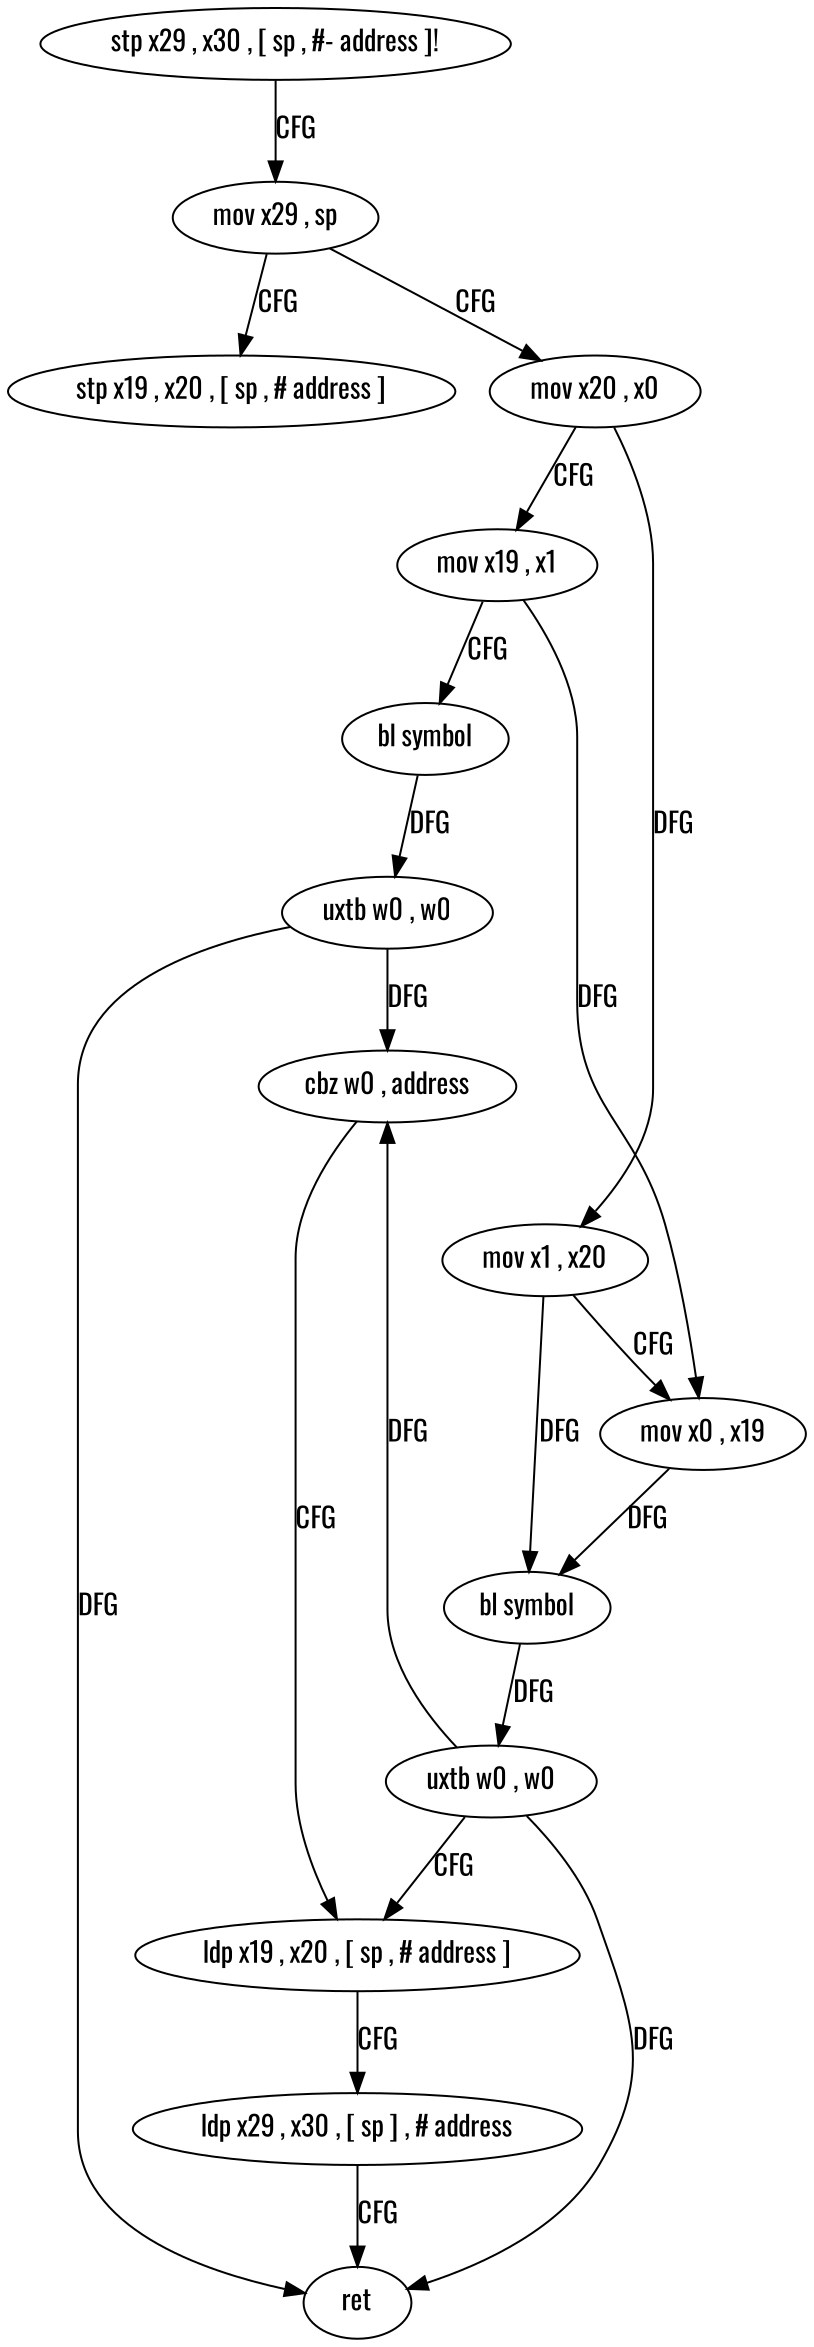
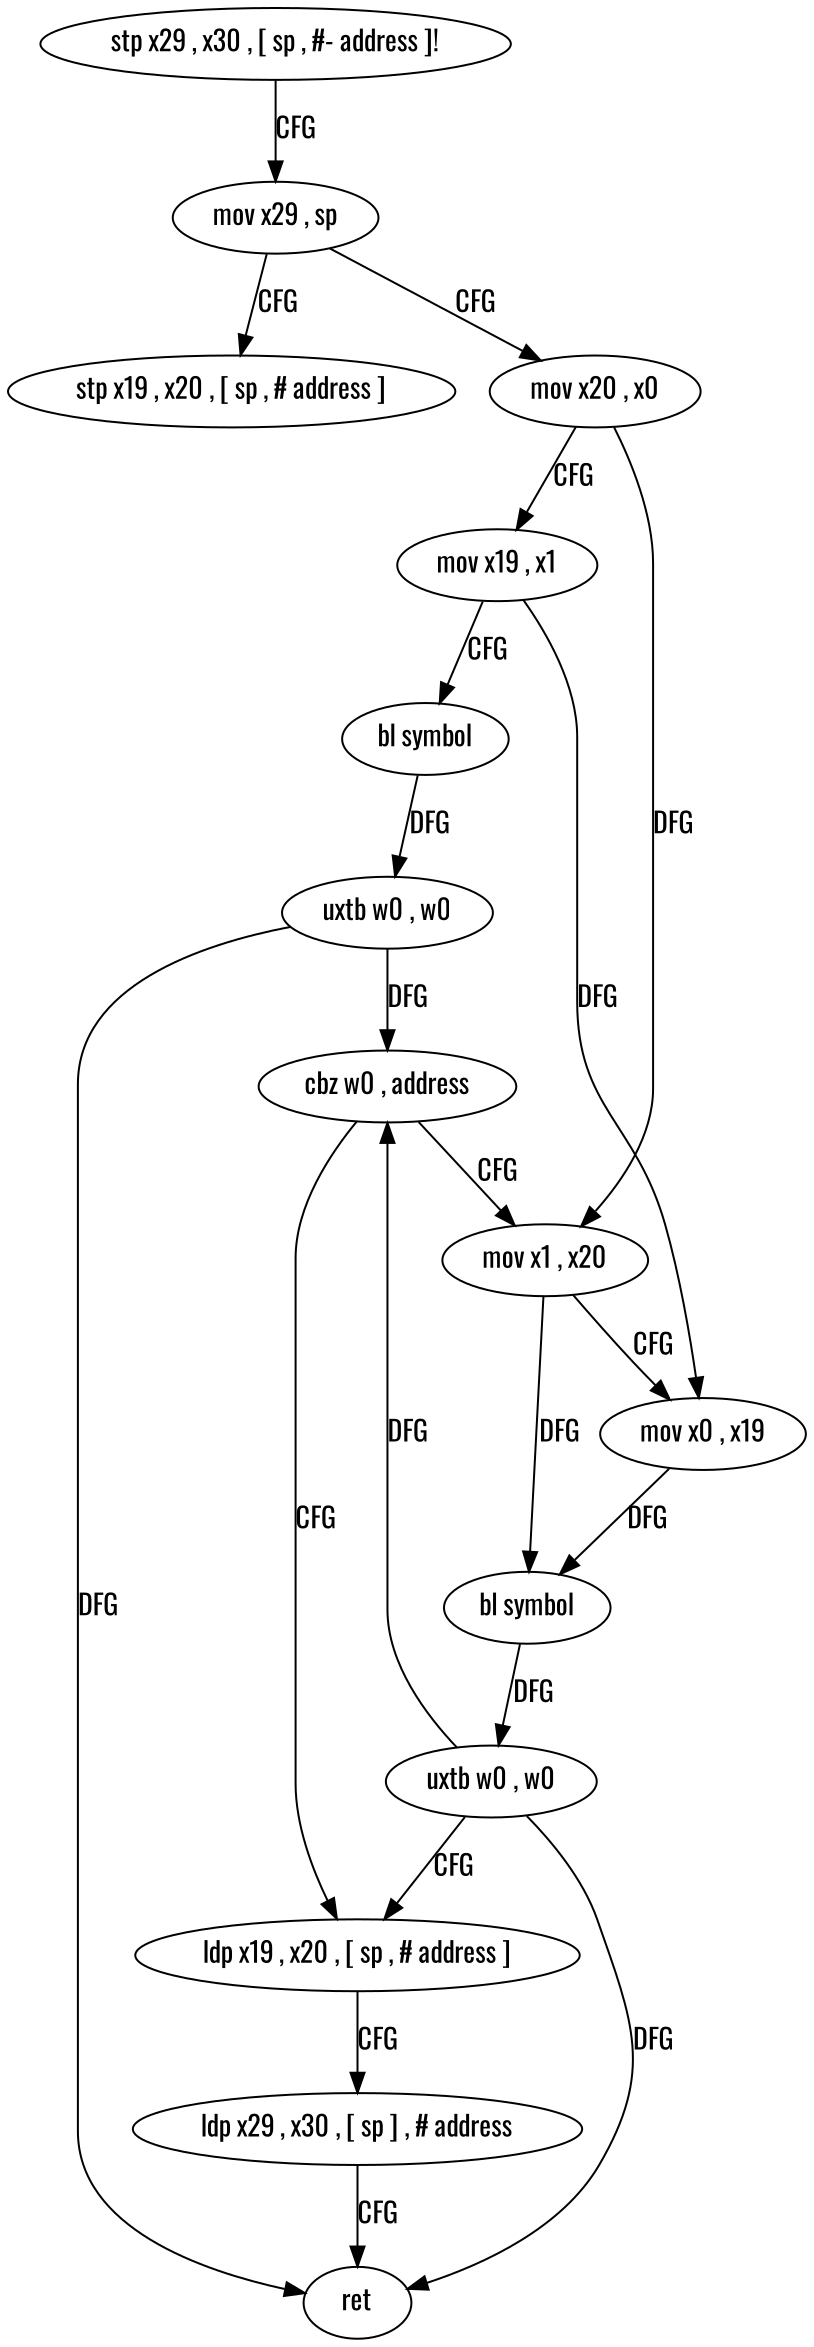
none -> (460, 1166)
